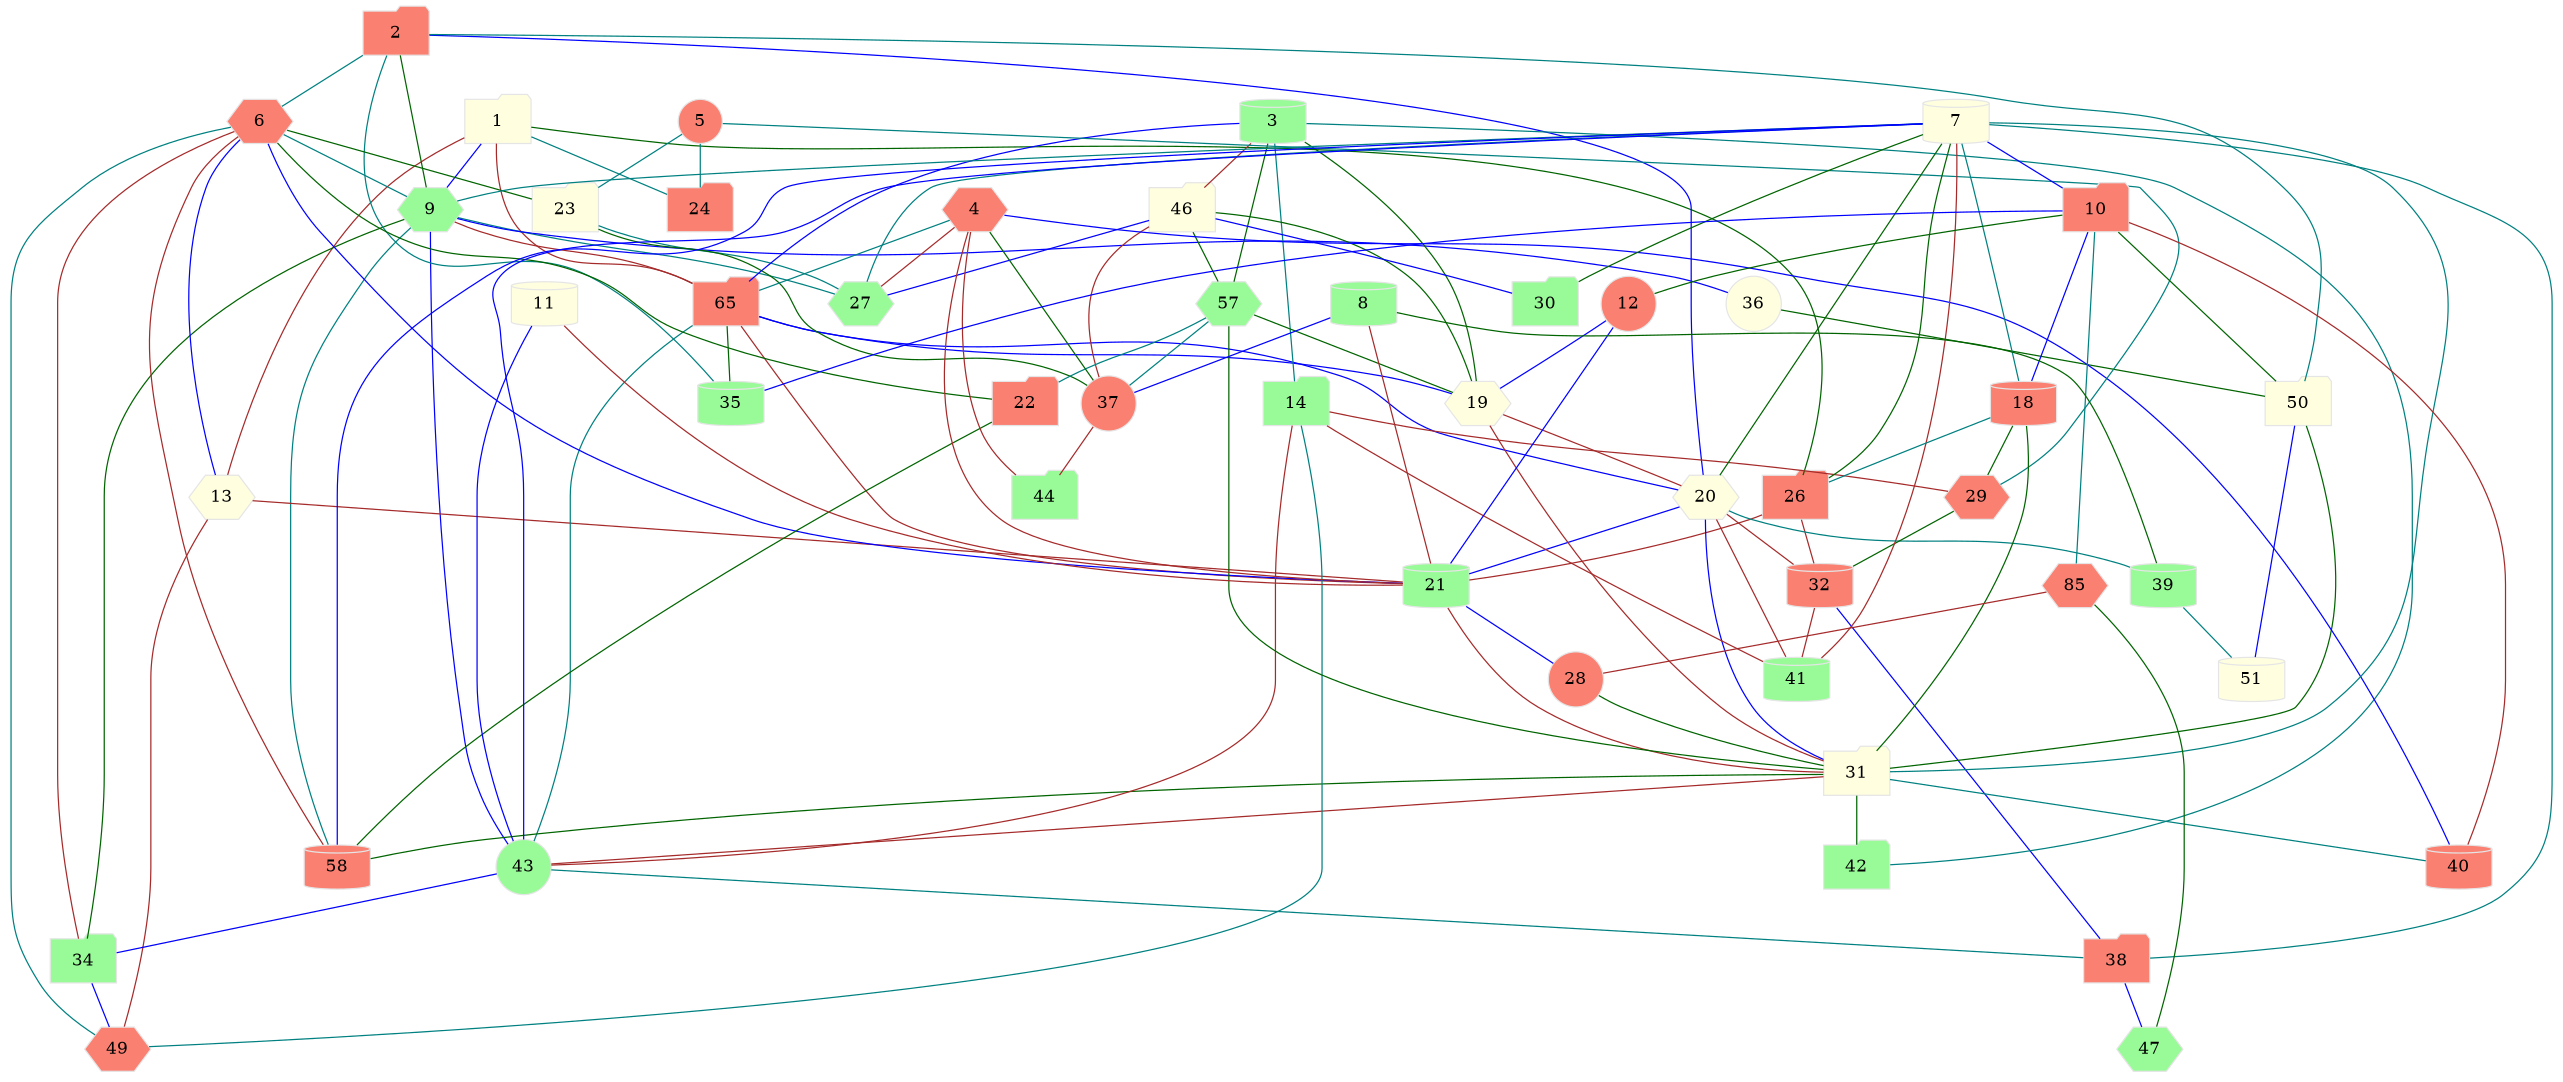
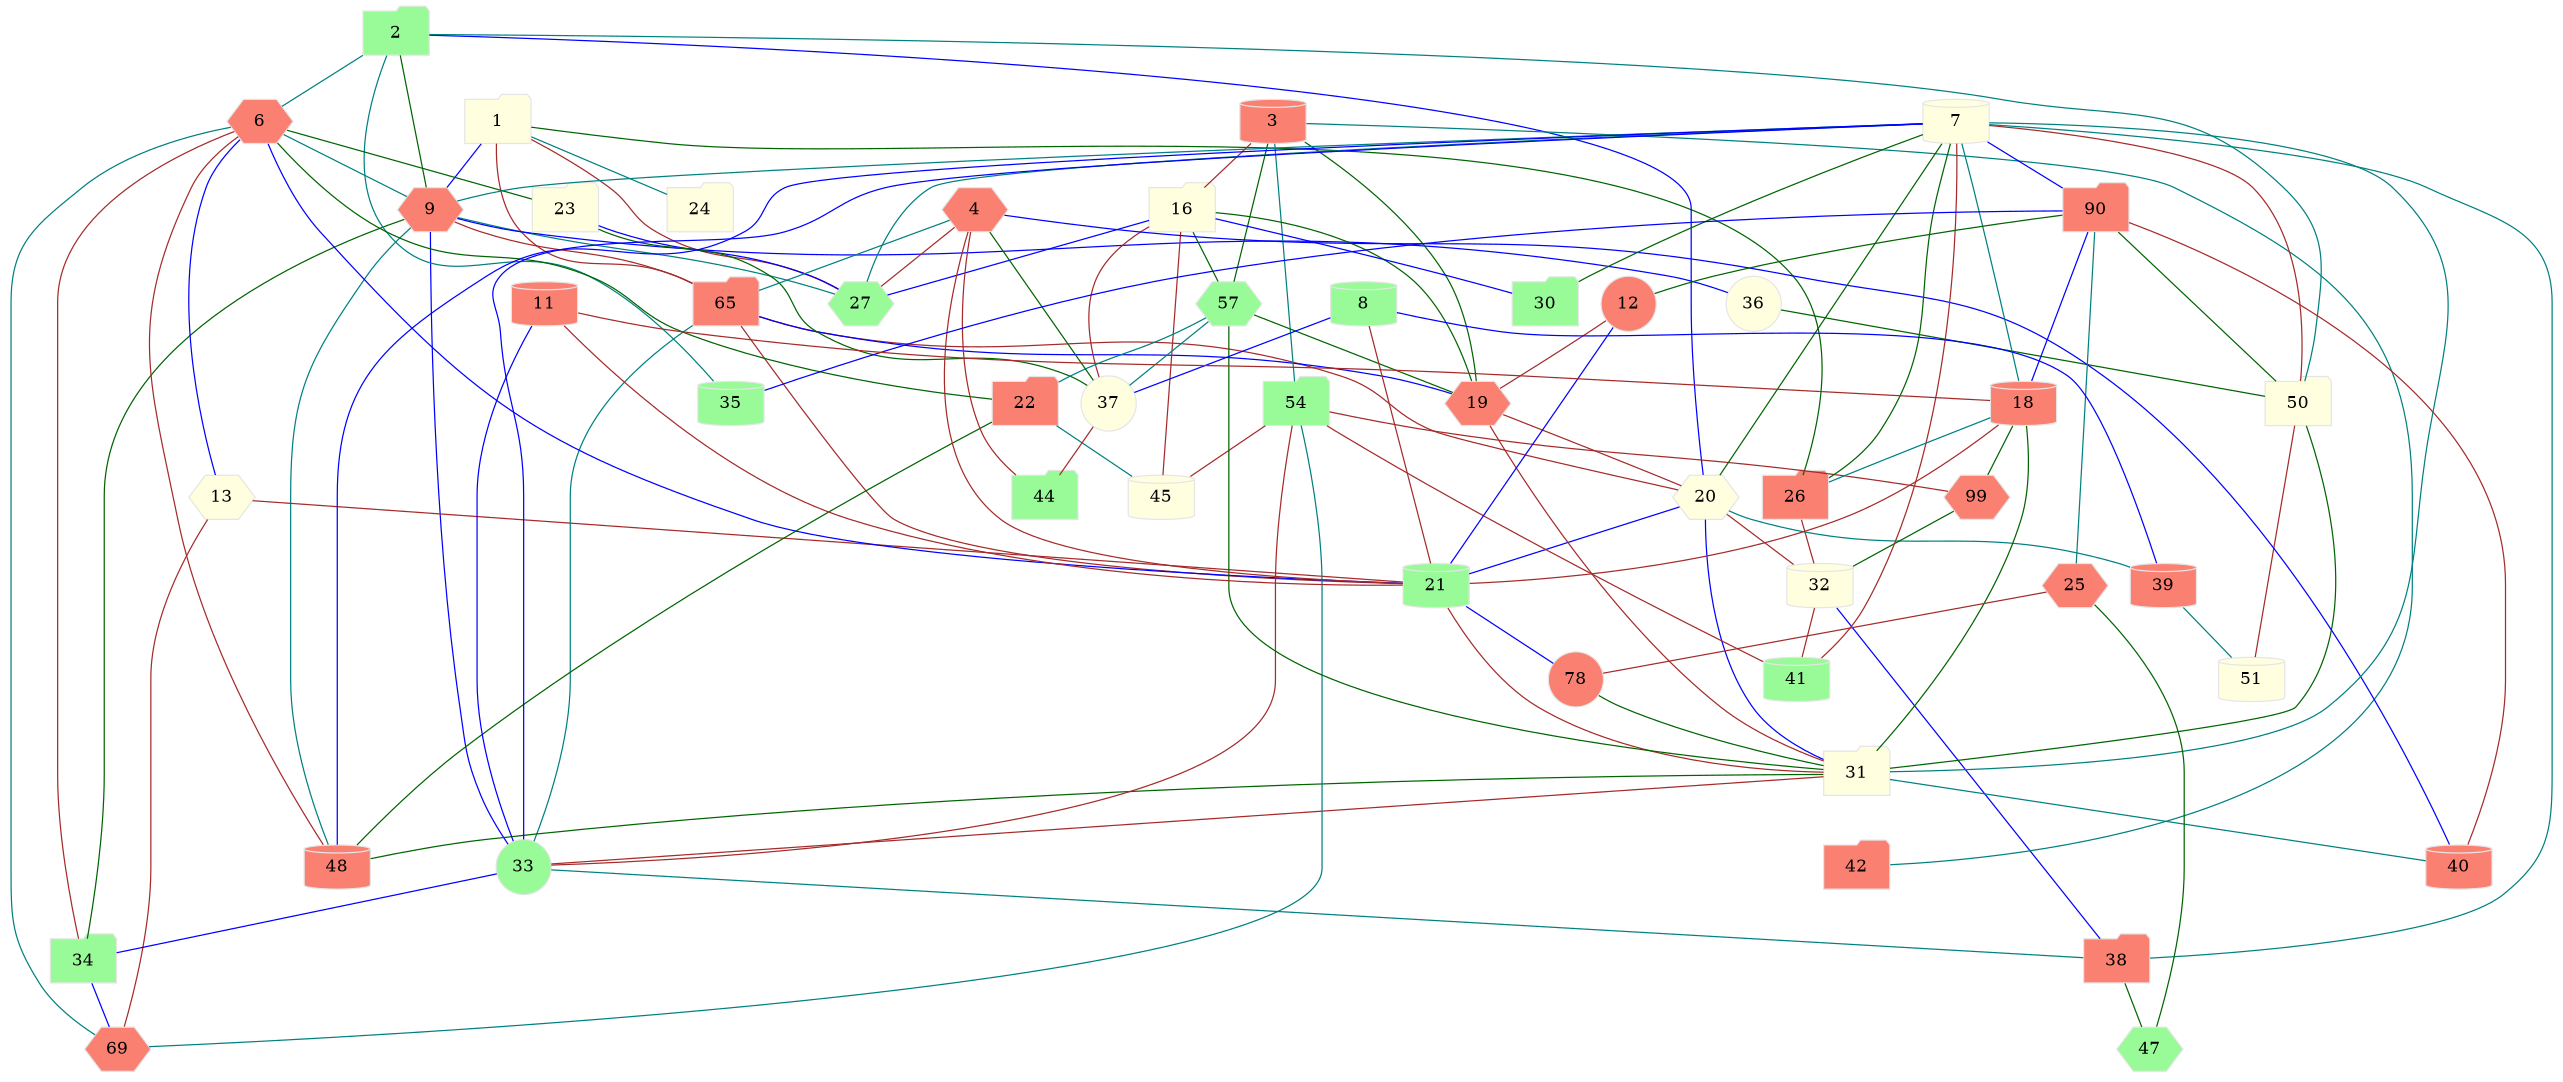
(396, 33) -> (396, 33)
(700, 121) -> none
(1273, 121) -> (1273, 121)
(979, 159) -> none
none -> (2223, 170)
(430, 210) -> (430, 210)
(700, 210) -> (700, 210)
(1182, 210) -> (1182, 210)
(2096, 210) -> (2096, 210)
(757, 260) -> (720, 253)
(312, 280) -> (657, 232)
(545, 304) -> (545, 304)
(1839, 334) -> (1839, 334)
(1207, 347) -> (1207, 347)
(1553, 355) -> (1553, 355)
(729, 356) -> none
none -> (1141, 364)
(1109, 403) -> (1109, 403)
(1296, 403) -> (1296, 403)
(1478, 403) -> (1478, 403)
none -> (1161, 497)
(1977, 497) -> (1977, 497)
(2276, 536) -> (2276, 536)
(1617, 554) -> (1748, 547)
(1820, 586) -> (1820, 586)
(2075, 586) -> (2075, 586)
(2163, 586) -> (2163, 586)
(1751, 588) -> none
(1576, 679) -> (1576, 679)
(1857, 820) -> none
(337, 867) -> (337, 867)
(524, 867) -> (524, 867)
(1857, 867) -> (1857, 867)
(2133, 1005) -> (2133, 1005)
(118, 1049) -> (118, 1049)
